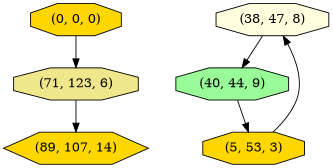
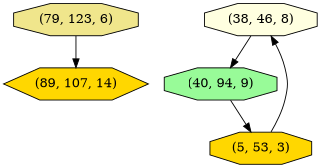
(76, 20) -> none
(272, 20) -> (261, 20)
(76, 84) -> (76, 20)
(232, 84) -> (221, 84)
